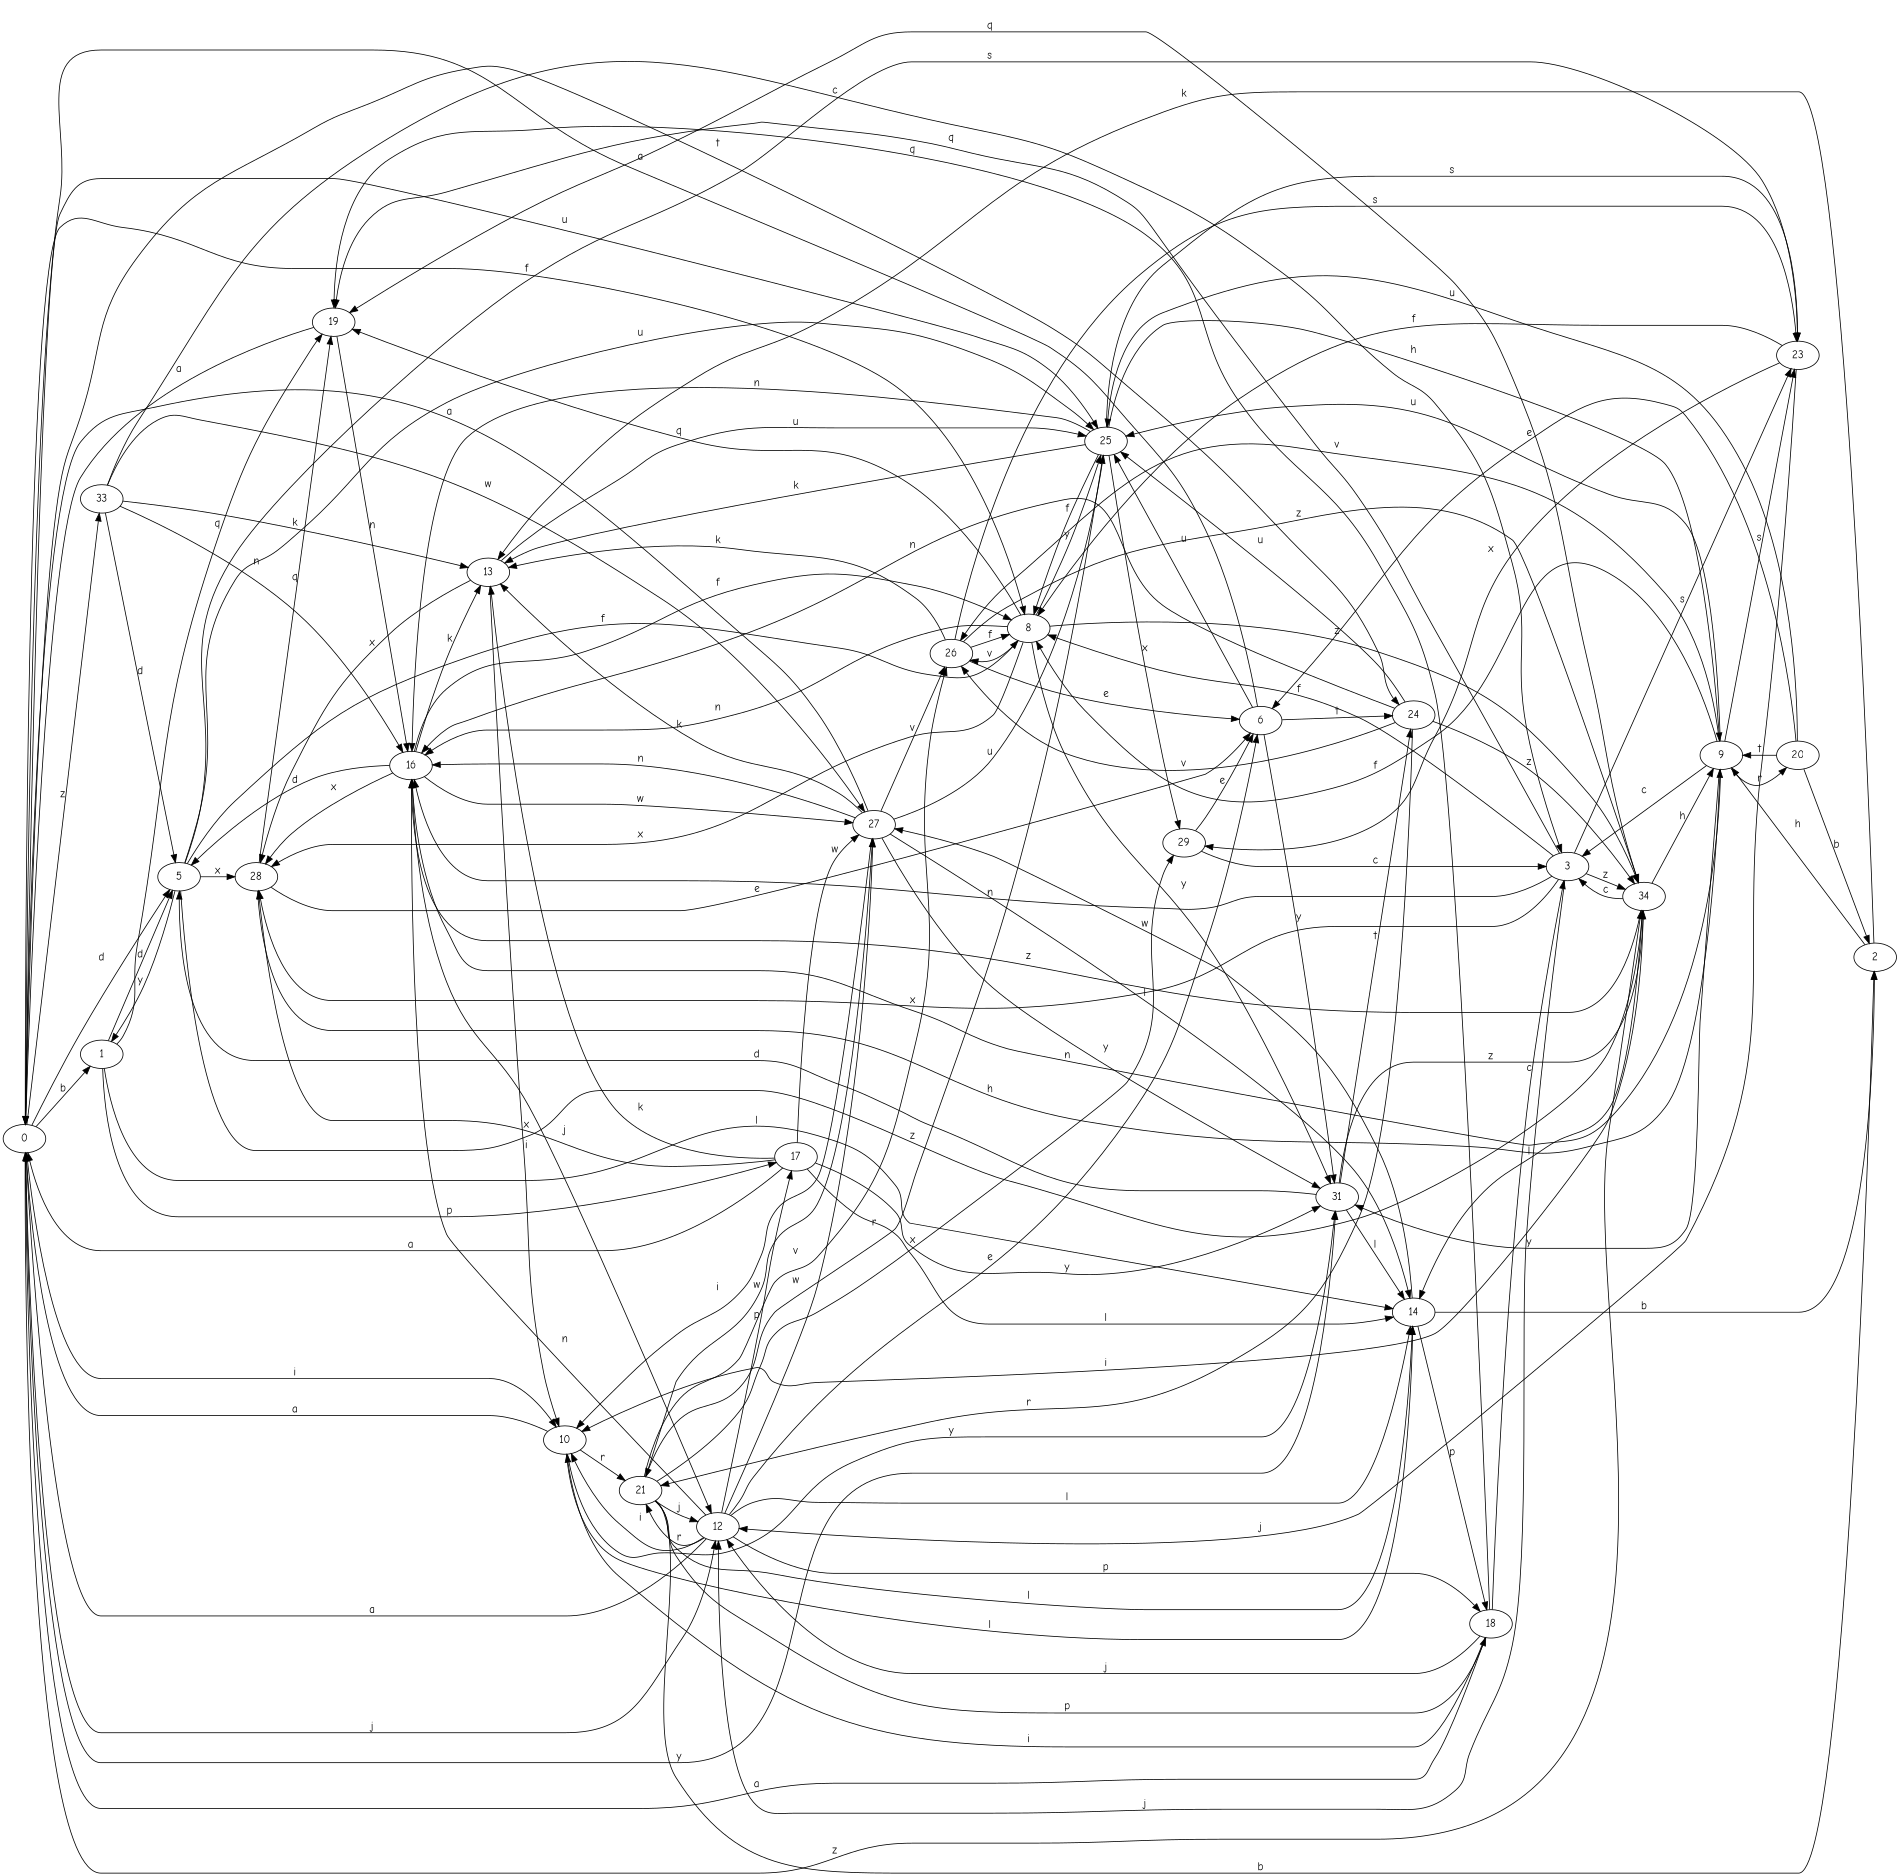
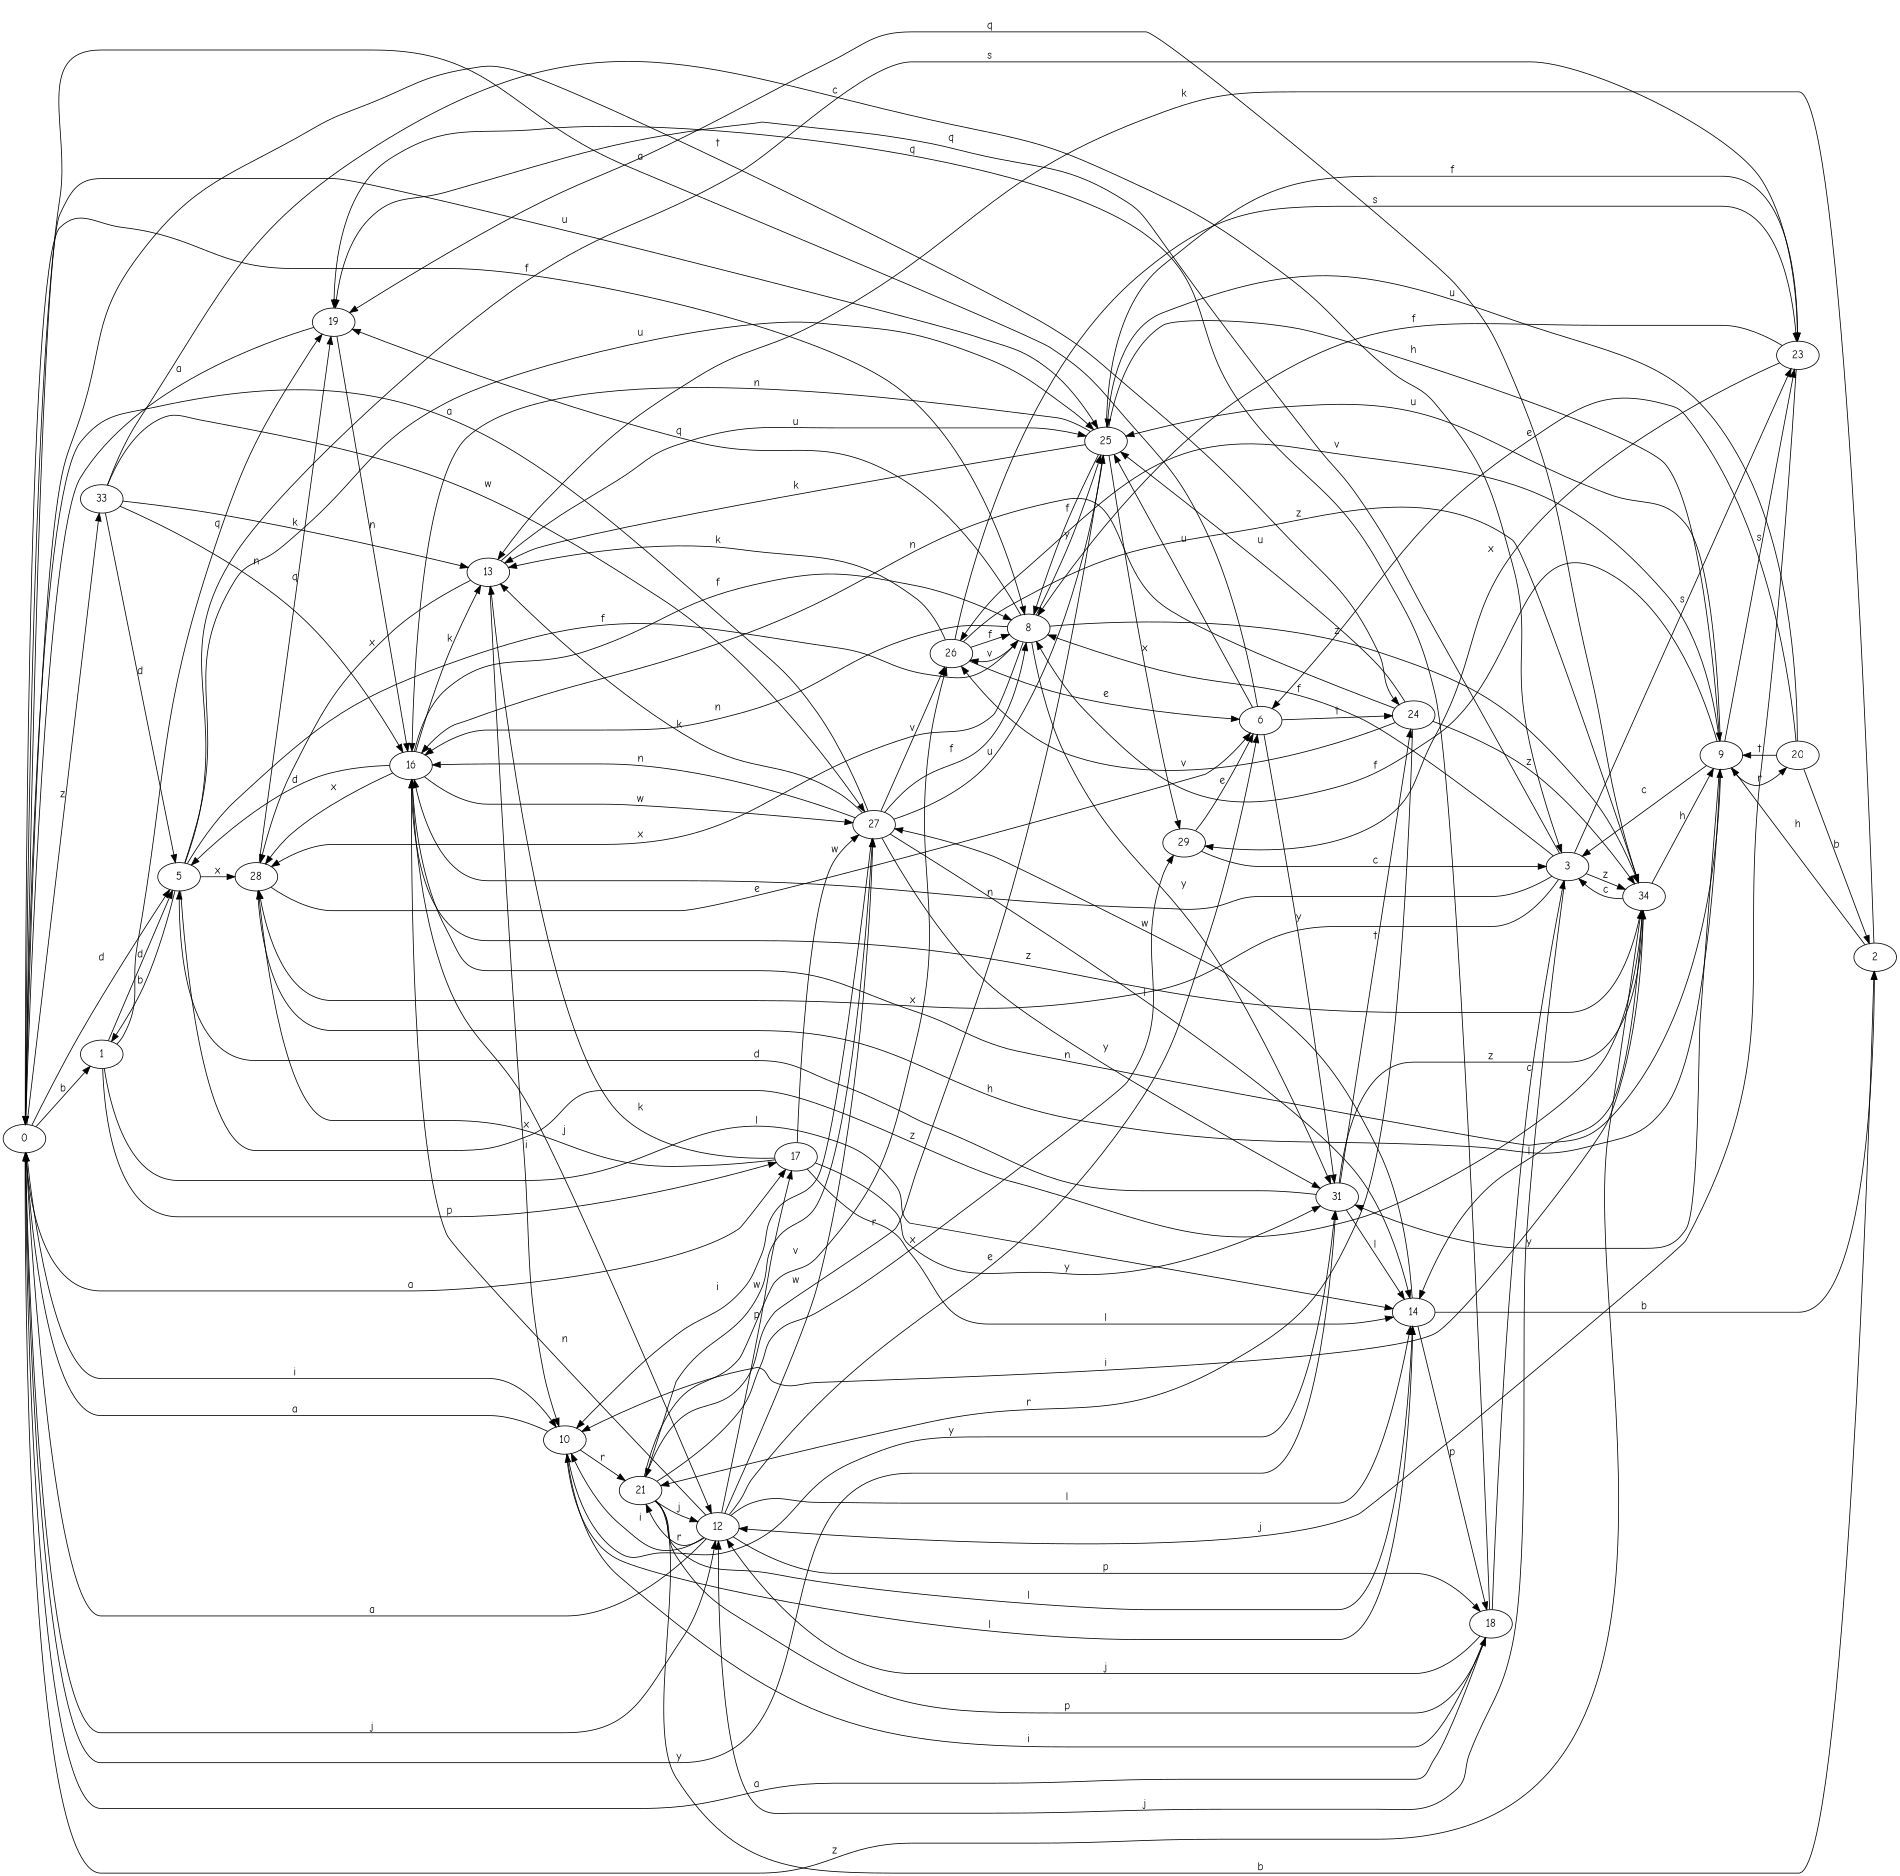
(1452, 170) -> (1452, 170)
none -> (978, 751)
(140, 981) -> (140, 981)
(391, 1251) -> (372, 1291)
